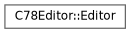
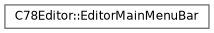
(65, 17) -> (107, 17)
